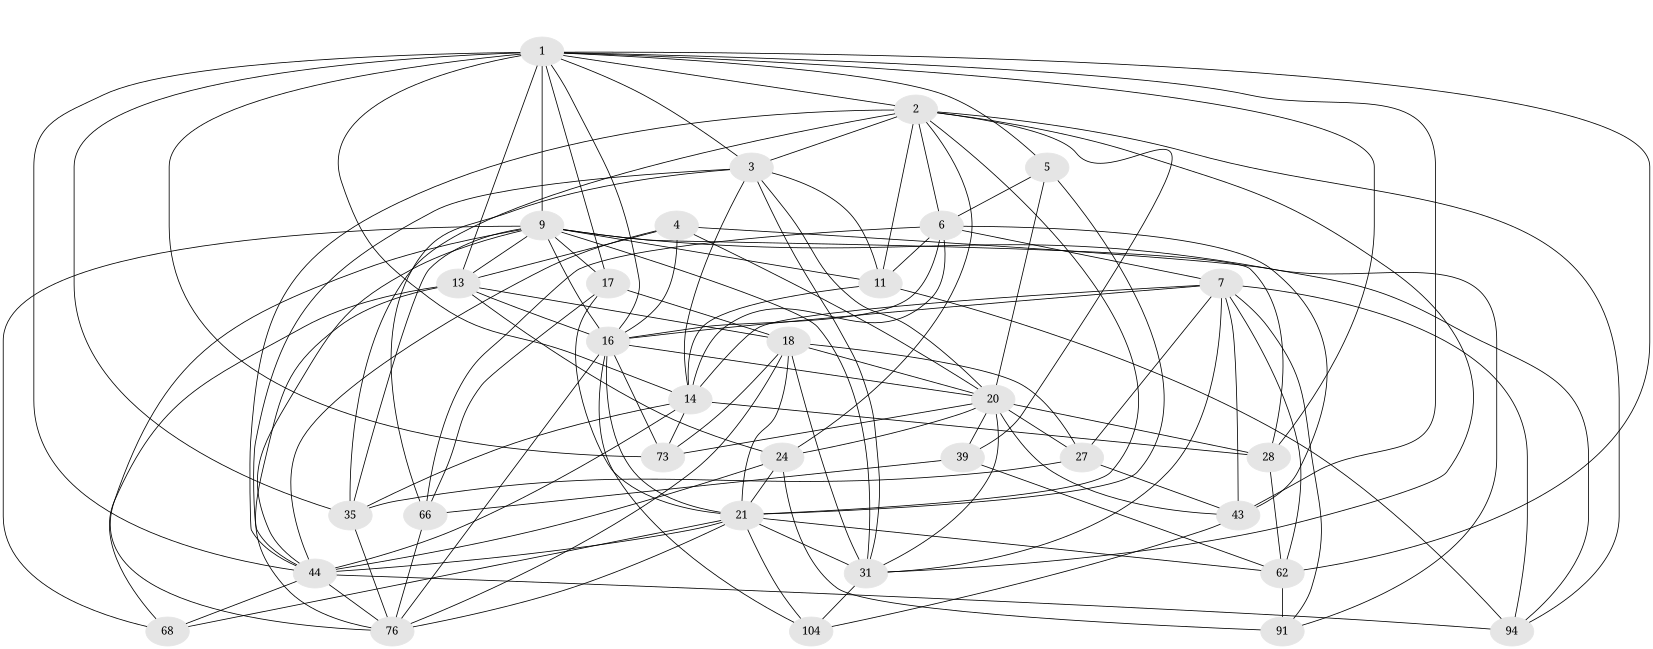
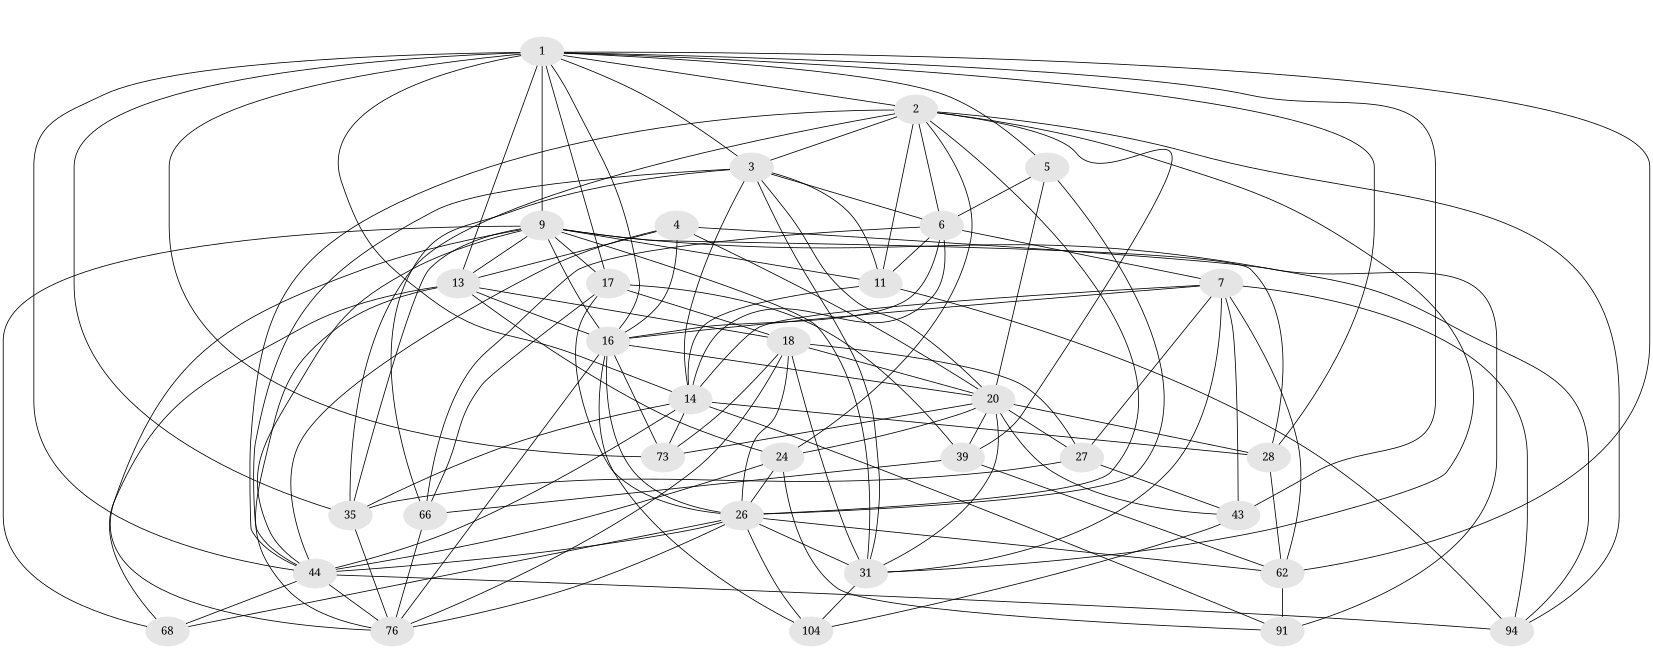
(1257, 262) -> (847, 197)
none -> (828, 333)
(1308, 431) -> (988, 511)
(742, 515) -> (742, 515)
